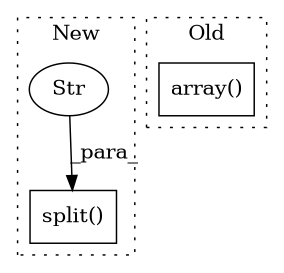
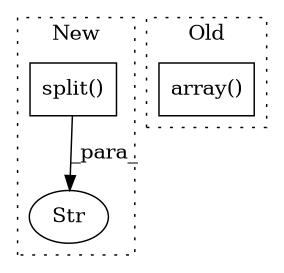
(71, 146) -> (71, 146)
